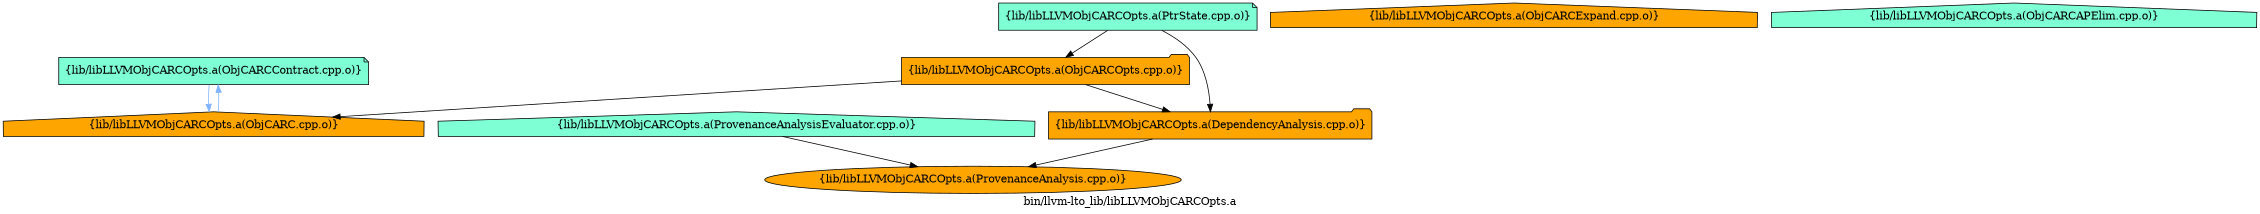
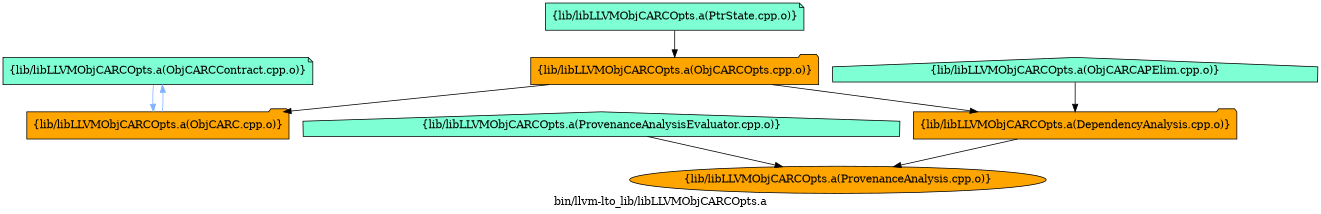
(1514, 17) -> none
(1197, 60) -> (1075, 93)
(214, 125) -> (158, 125)
